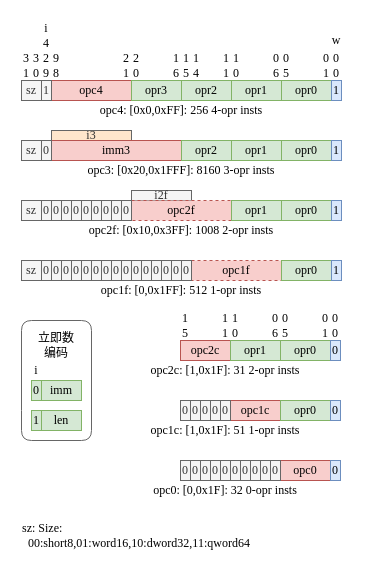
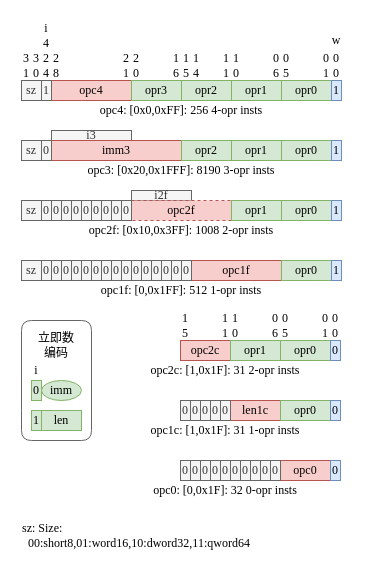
(47, 66) -> (47, 66)
(57, 66) -> (57, 66)
(92, 136) -> (92, 136)
(182, 171) -> (182, 171)
(237, 271) -> (237, 271)
(62, 391) -> (62, 391)
(256, 411) -> (256, 411)
(226, 431) -> (226, 431)
